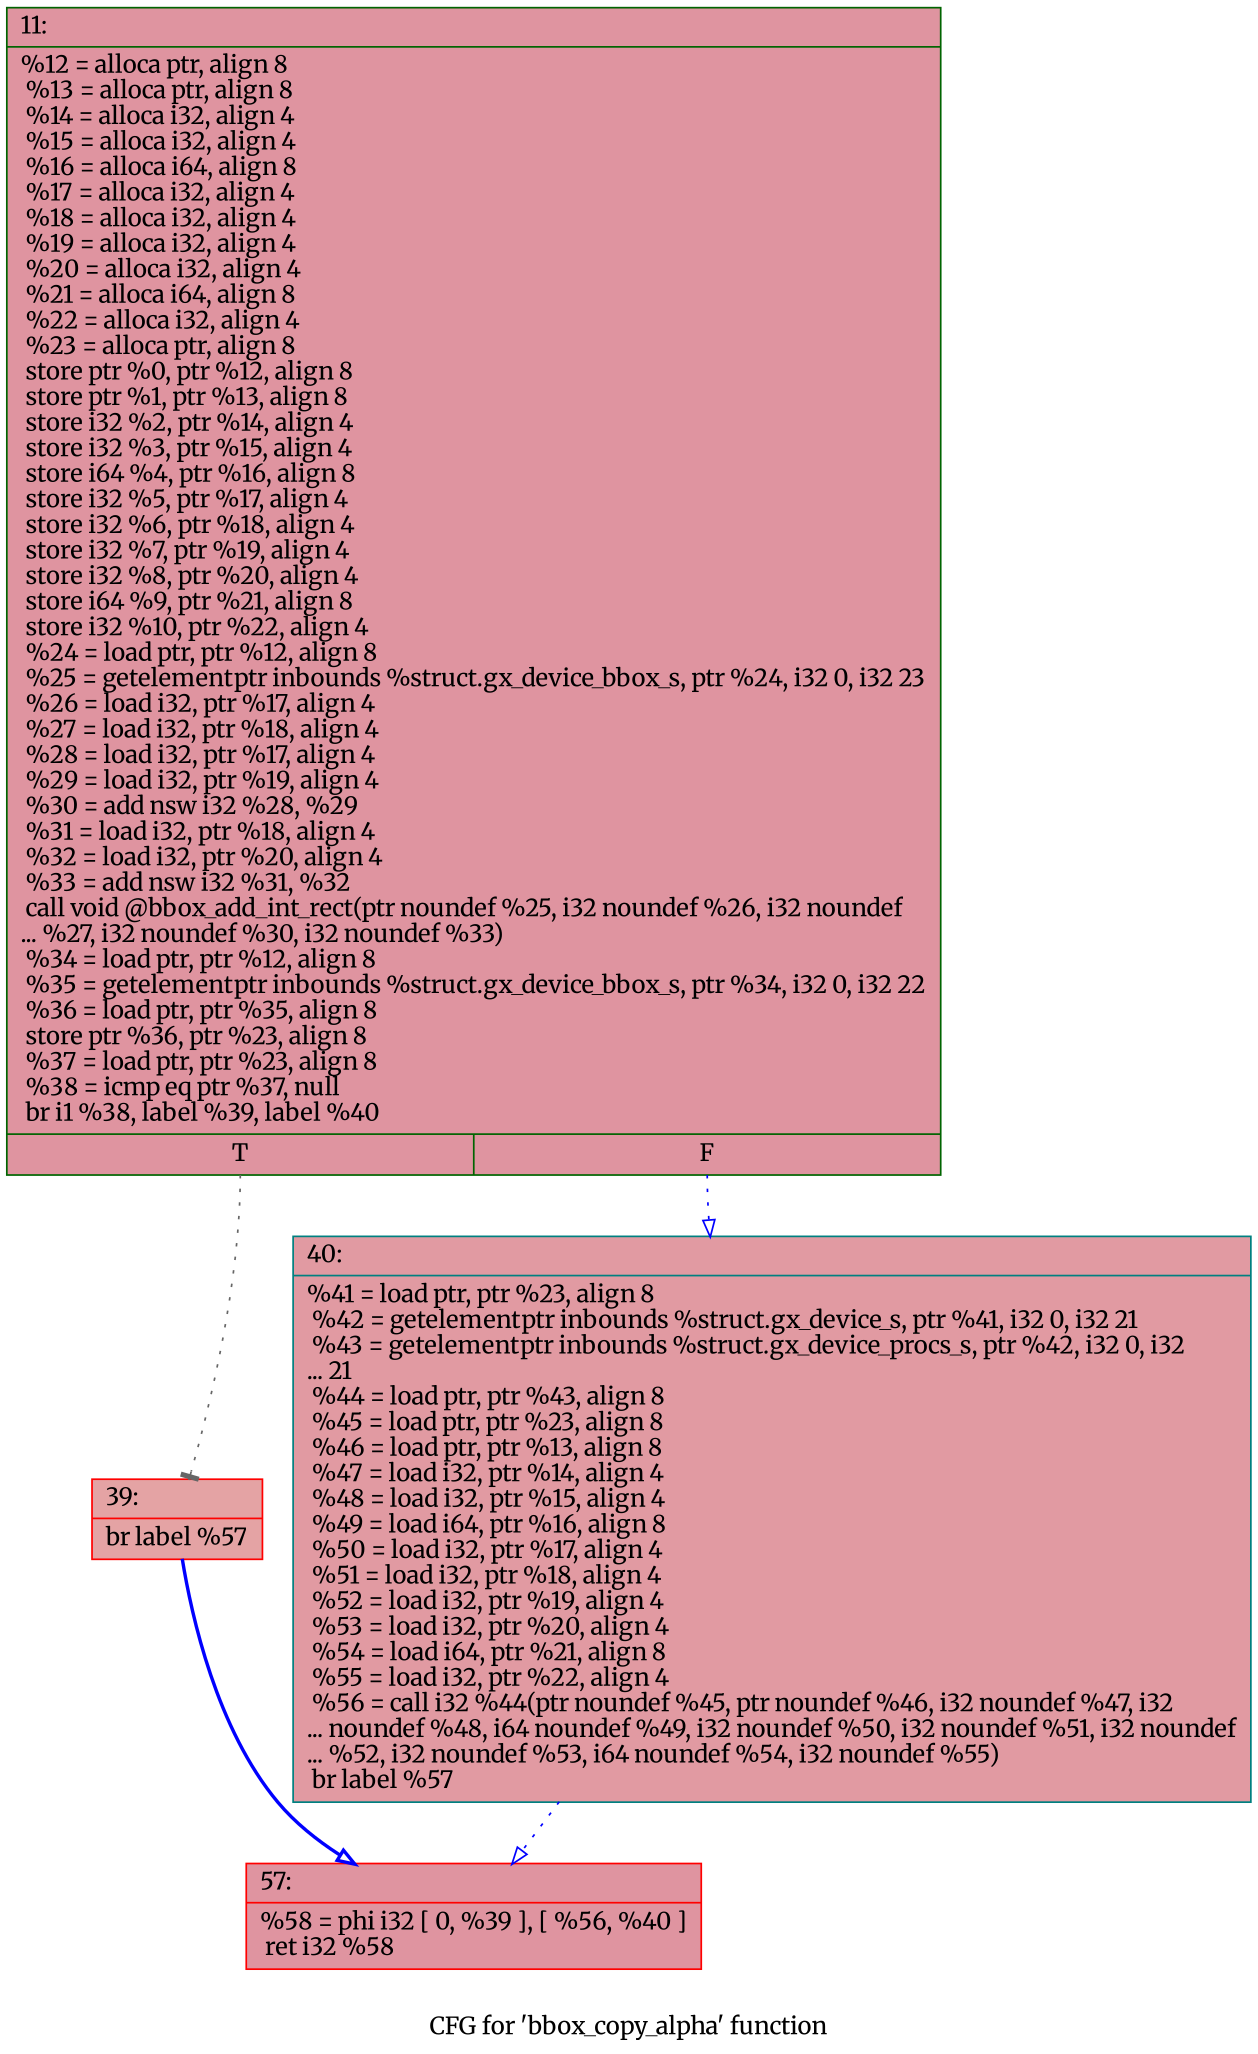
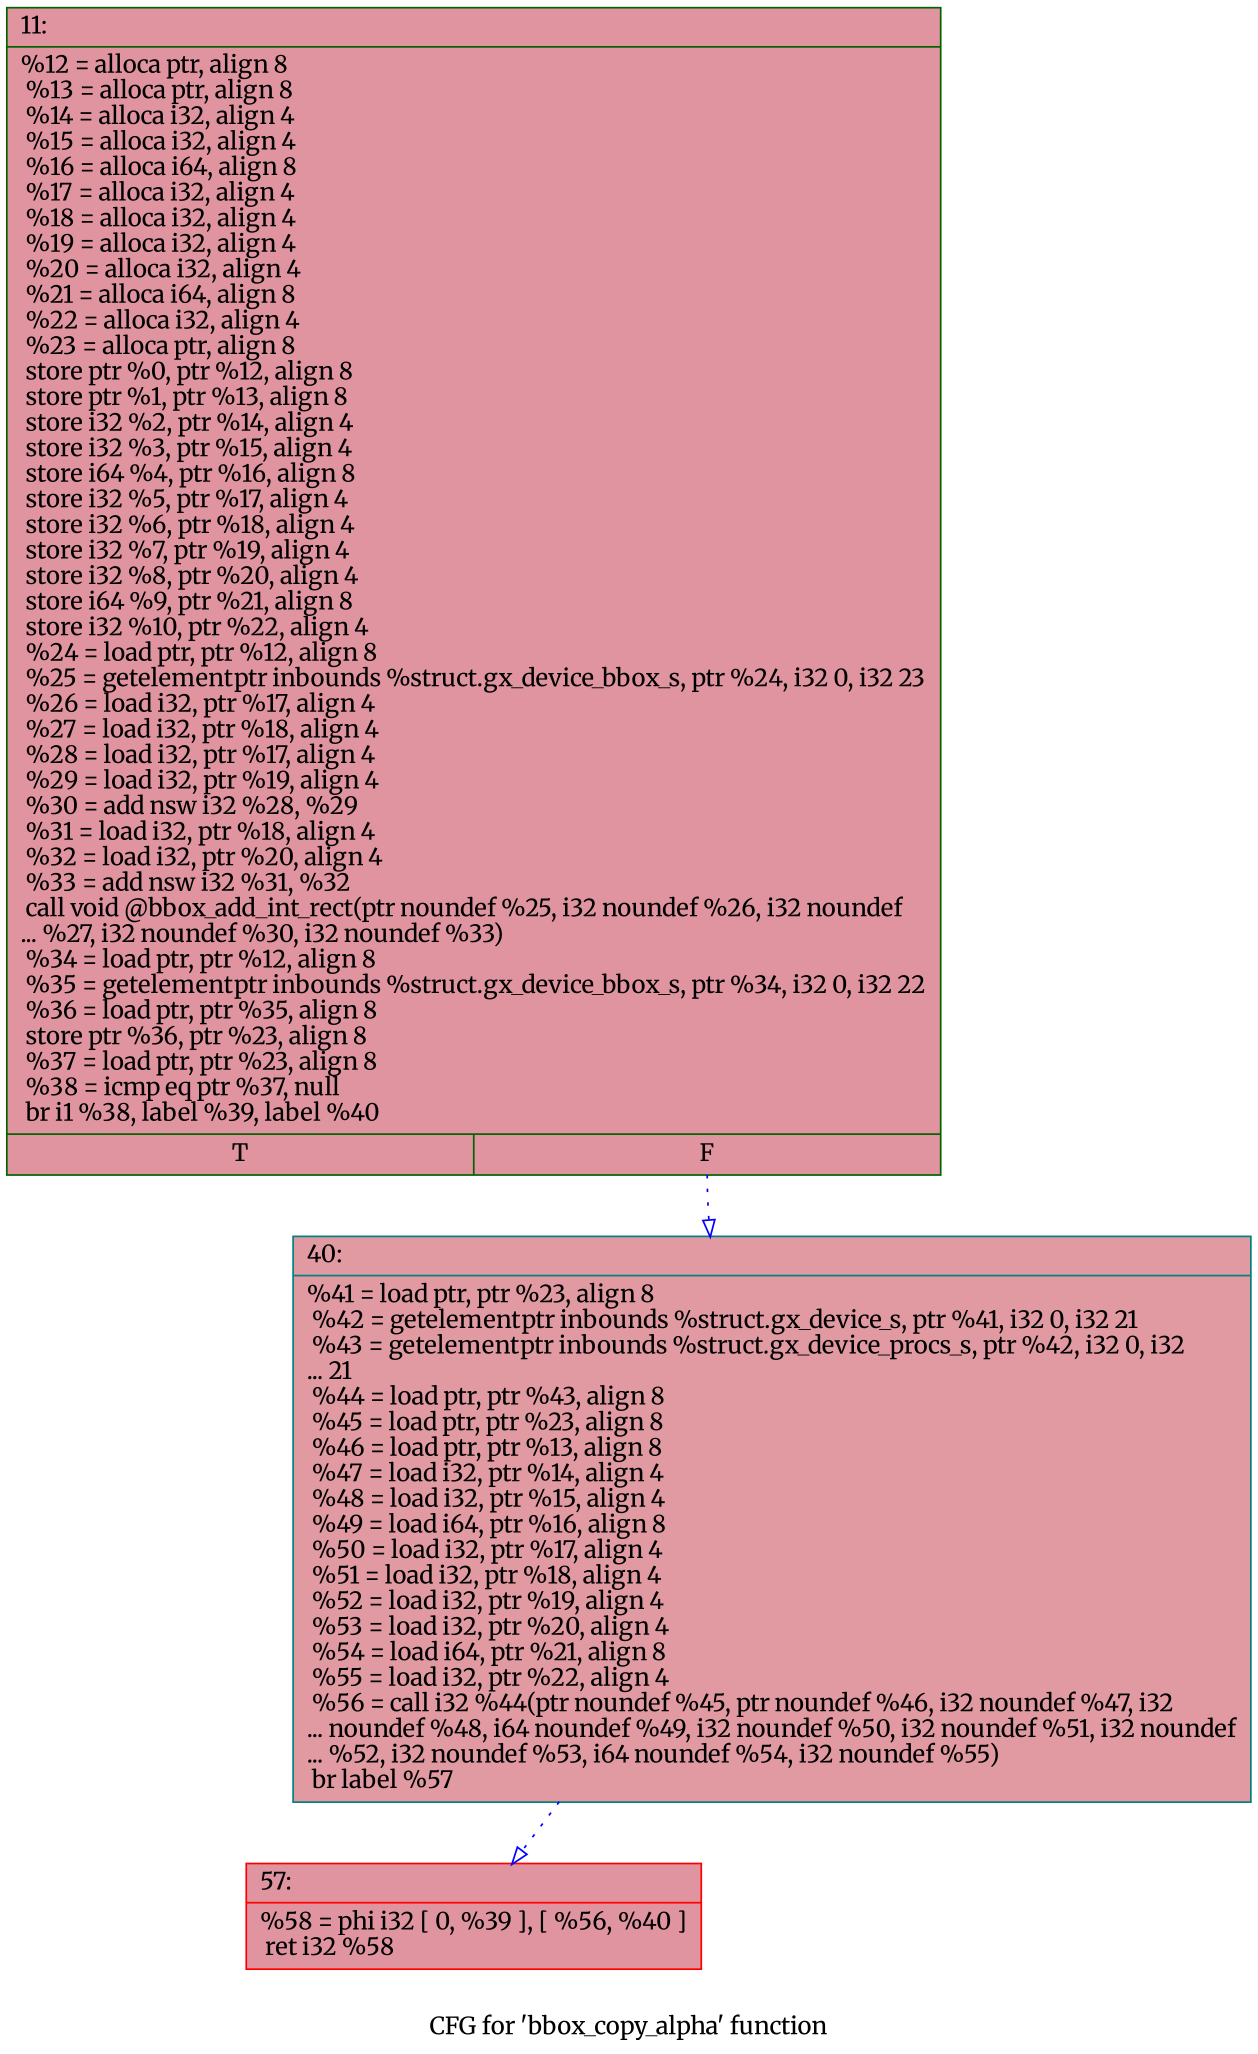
(177, 1519) -> none
